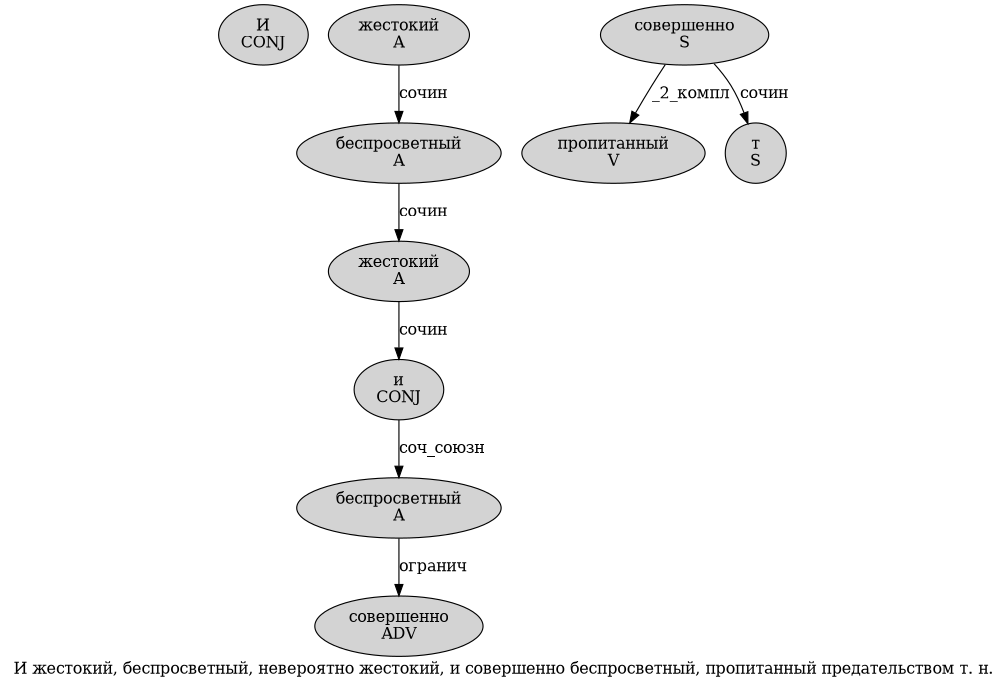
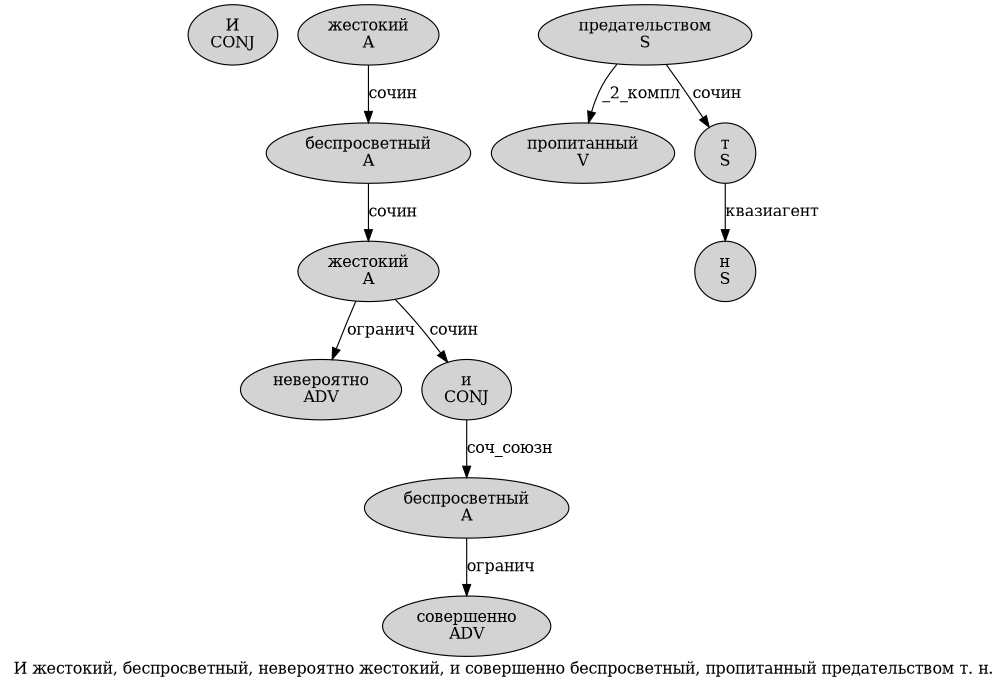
(685, 35) -> (645, 35)
none -> (725, 271)
none -> (321, 390)
